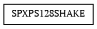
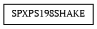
(49, 14) -> (49, 14)
